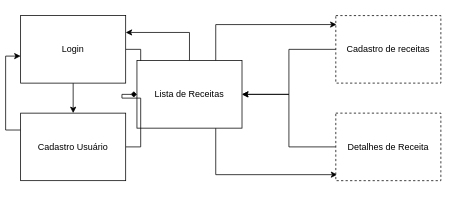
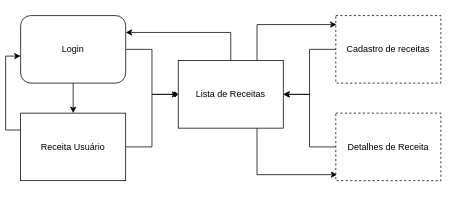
(73, 49) -> (73, 49)
(189, 94) -> (231, 94)
(73, 147) -> (73, 147)
